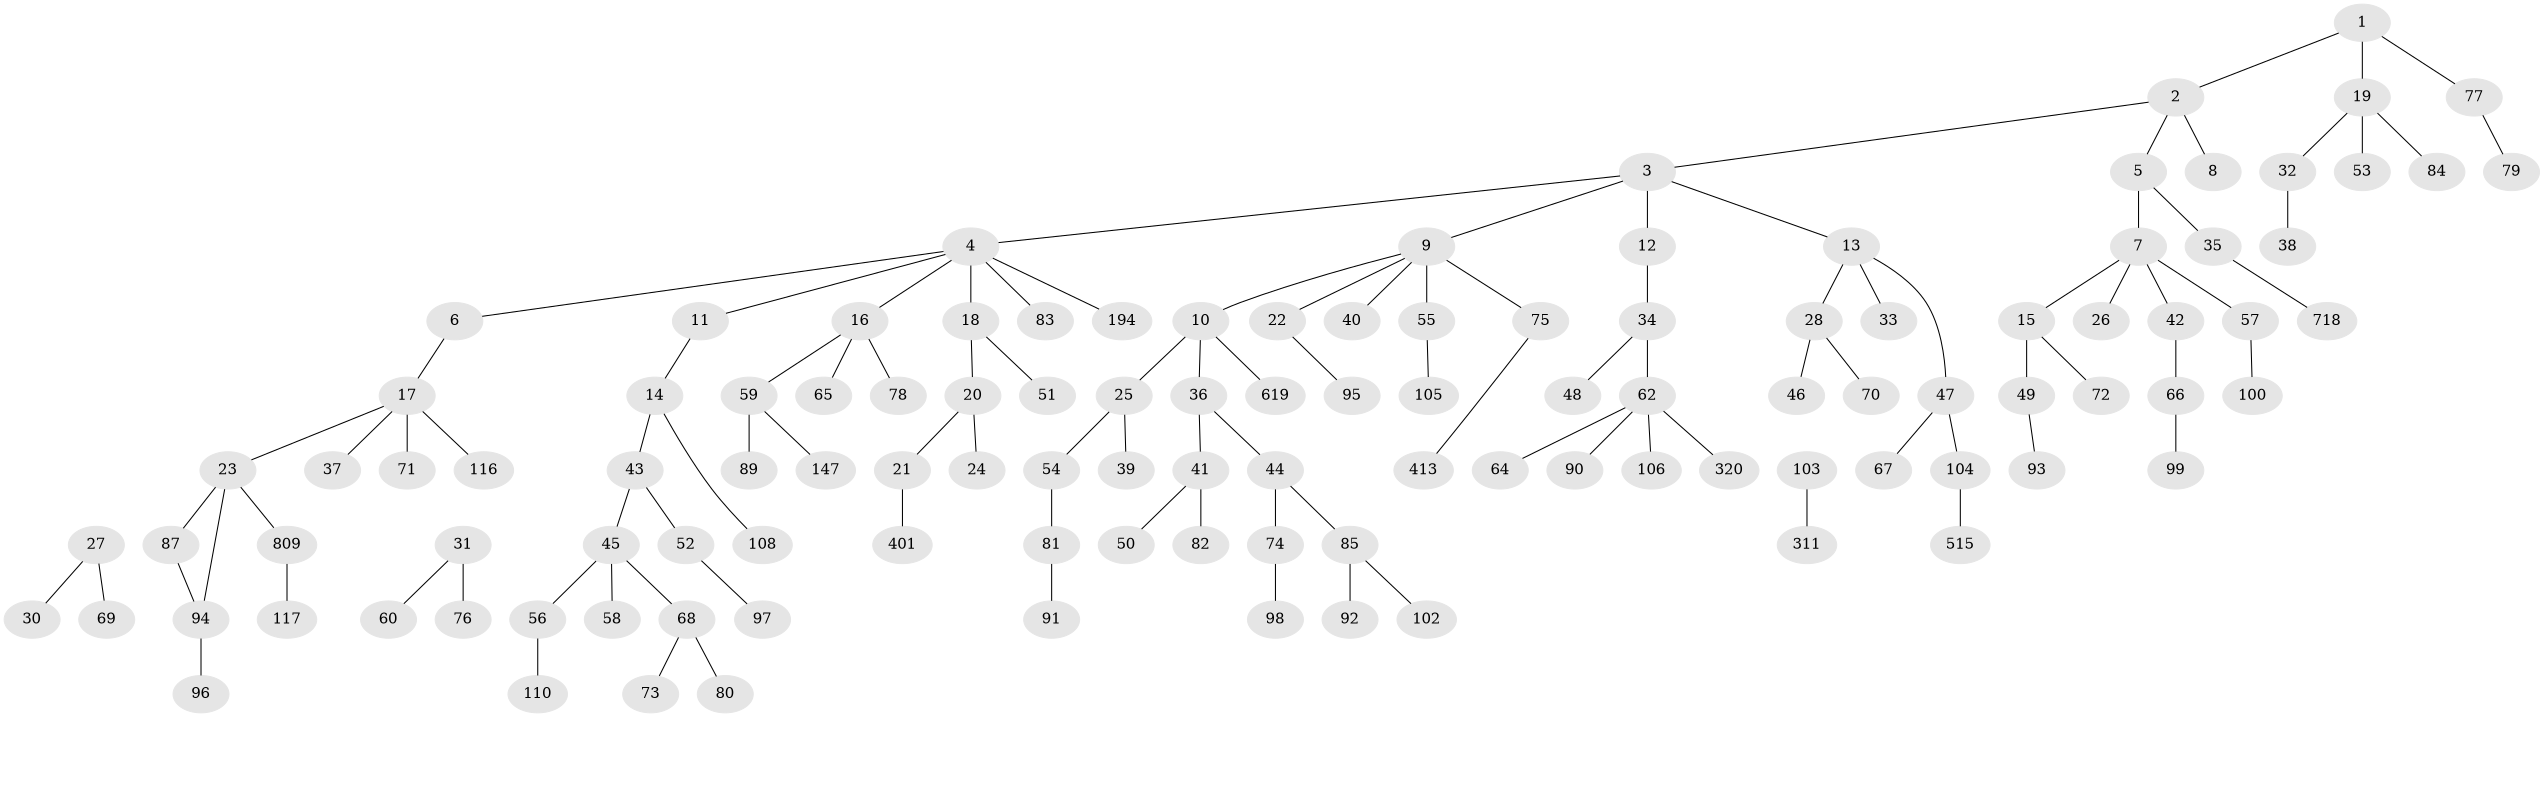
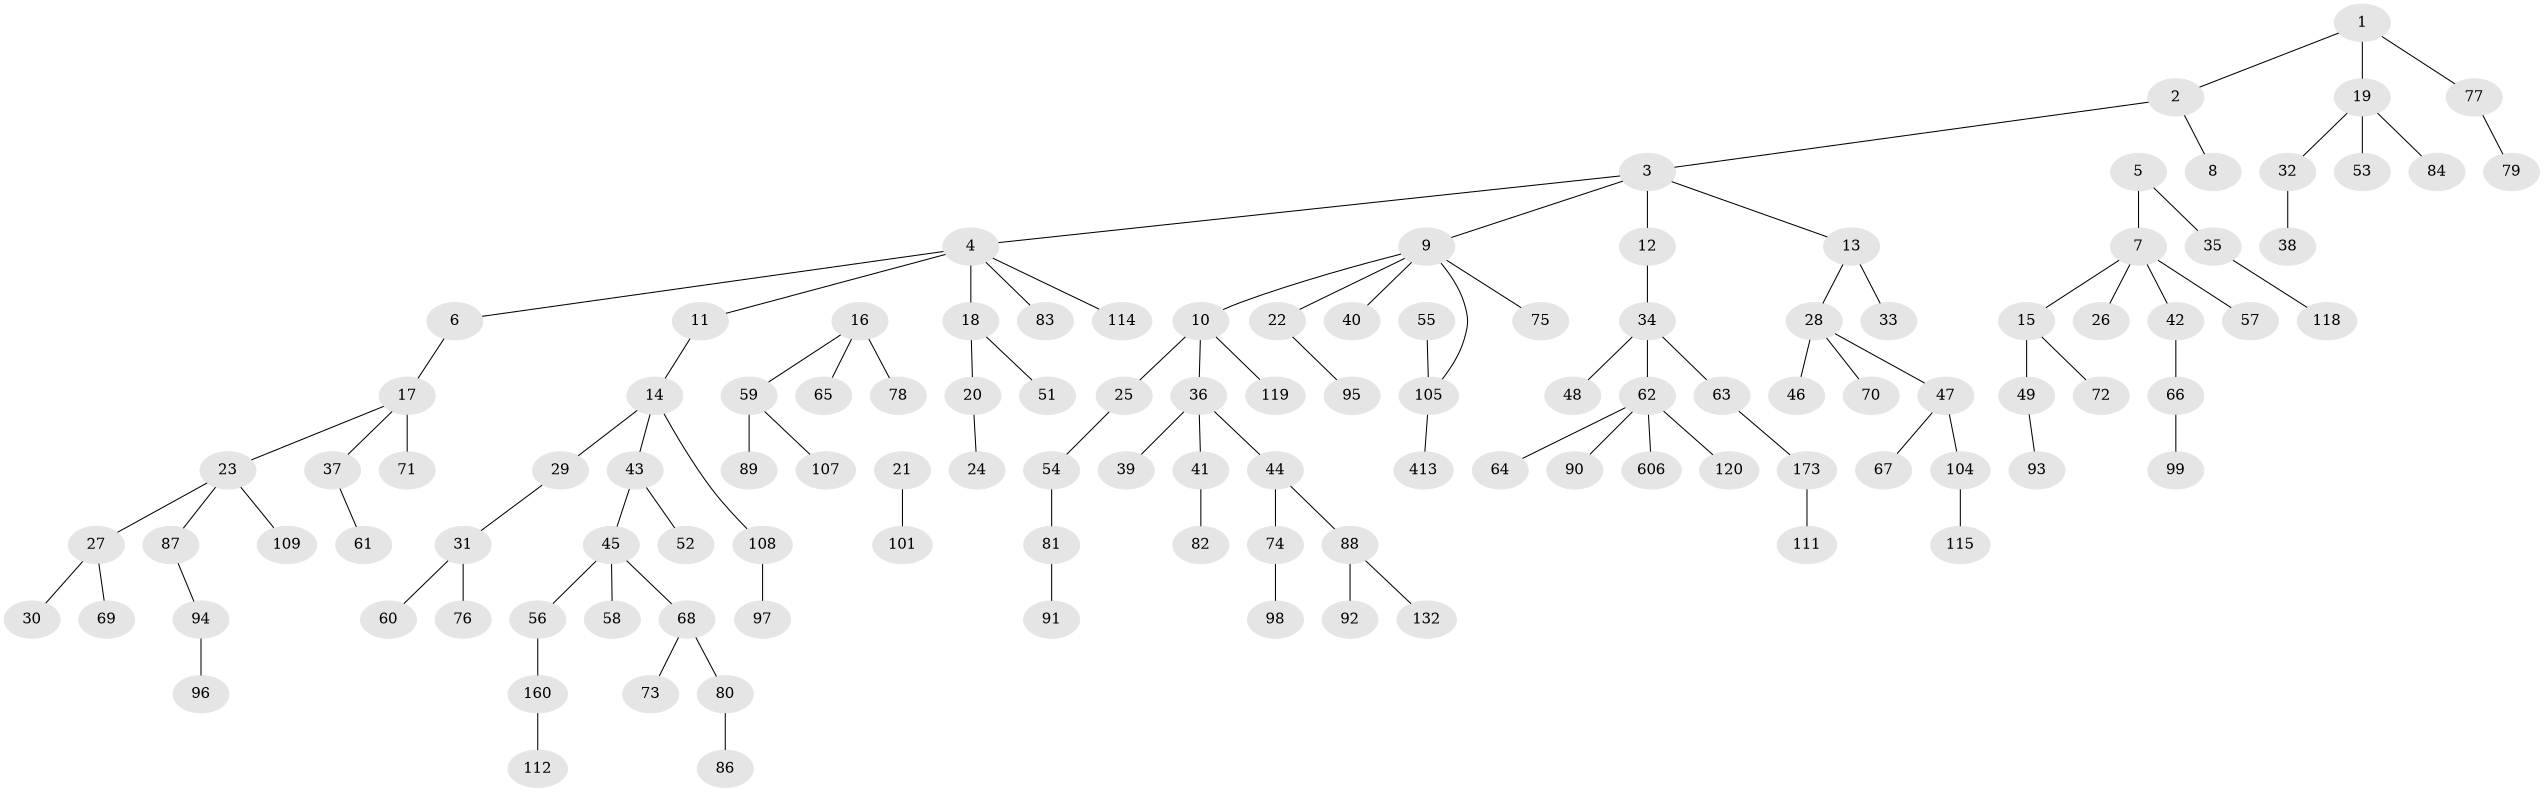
(2157, 135) -> none
(915, 284) -> none
(1427, 284) -> (1468, 321)
(1928, 306) -> (1880, 358)
(1122, 321) -> (1122, 321)
(2327, 321) -> (2327, 321)
(1275, 396) -> (1275, 396)
(1483, 396) -> (1426, 433)
none -> (1722, 396)
(2253, 396) -> none
(938, 433) -> none
(1125, 433) -> (1163, 433)
(484, 470) -> none
none -> (561, 470)
(826, 470) -> (826, 470)
(1652, 470) -> (1652, 470)
(1729, 470) -> (1729, 470)
(1807, 470) -> (1807, 470)
(214, 545) -> (162, 508)
(287, 545) -> (287, 545)
none -> (364, 545)
(902, 545) -> (902, 545)
(1126, 545) -> none
(1350, 545) -> (1350, 545)
(1807, 545) -> (1807, 545)
(1960, 545) -> (1960, 545)
(724, 582) -> (763, 582)
(287, 620) -> none
(1427, 620) -> (1427, 620)
(538, 694) -> (538, 694)
none -> (538, 769)
none -> (725, 769)
